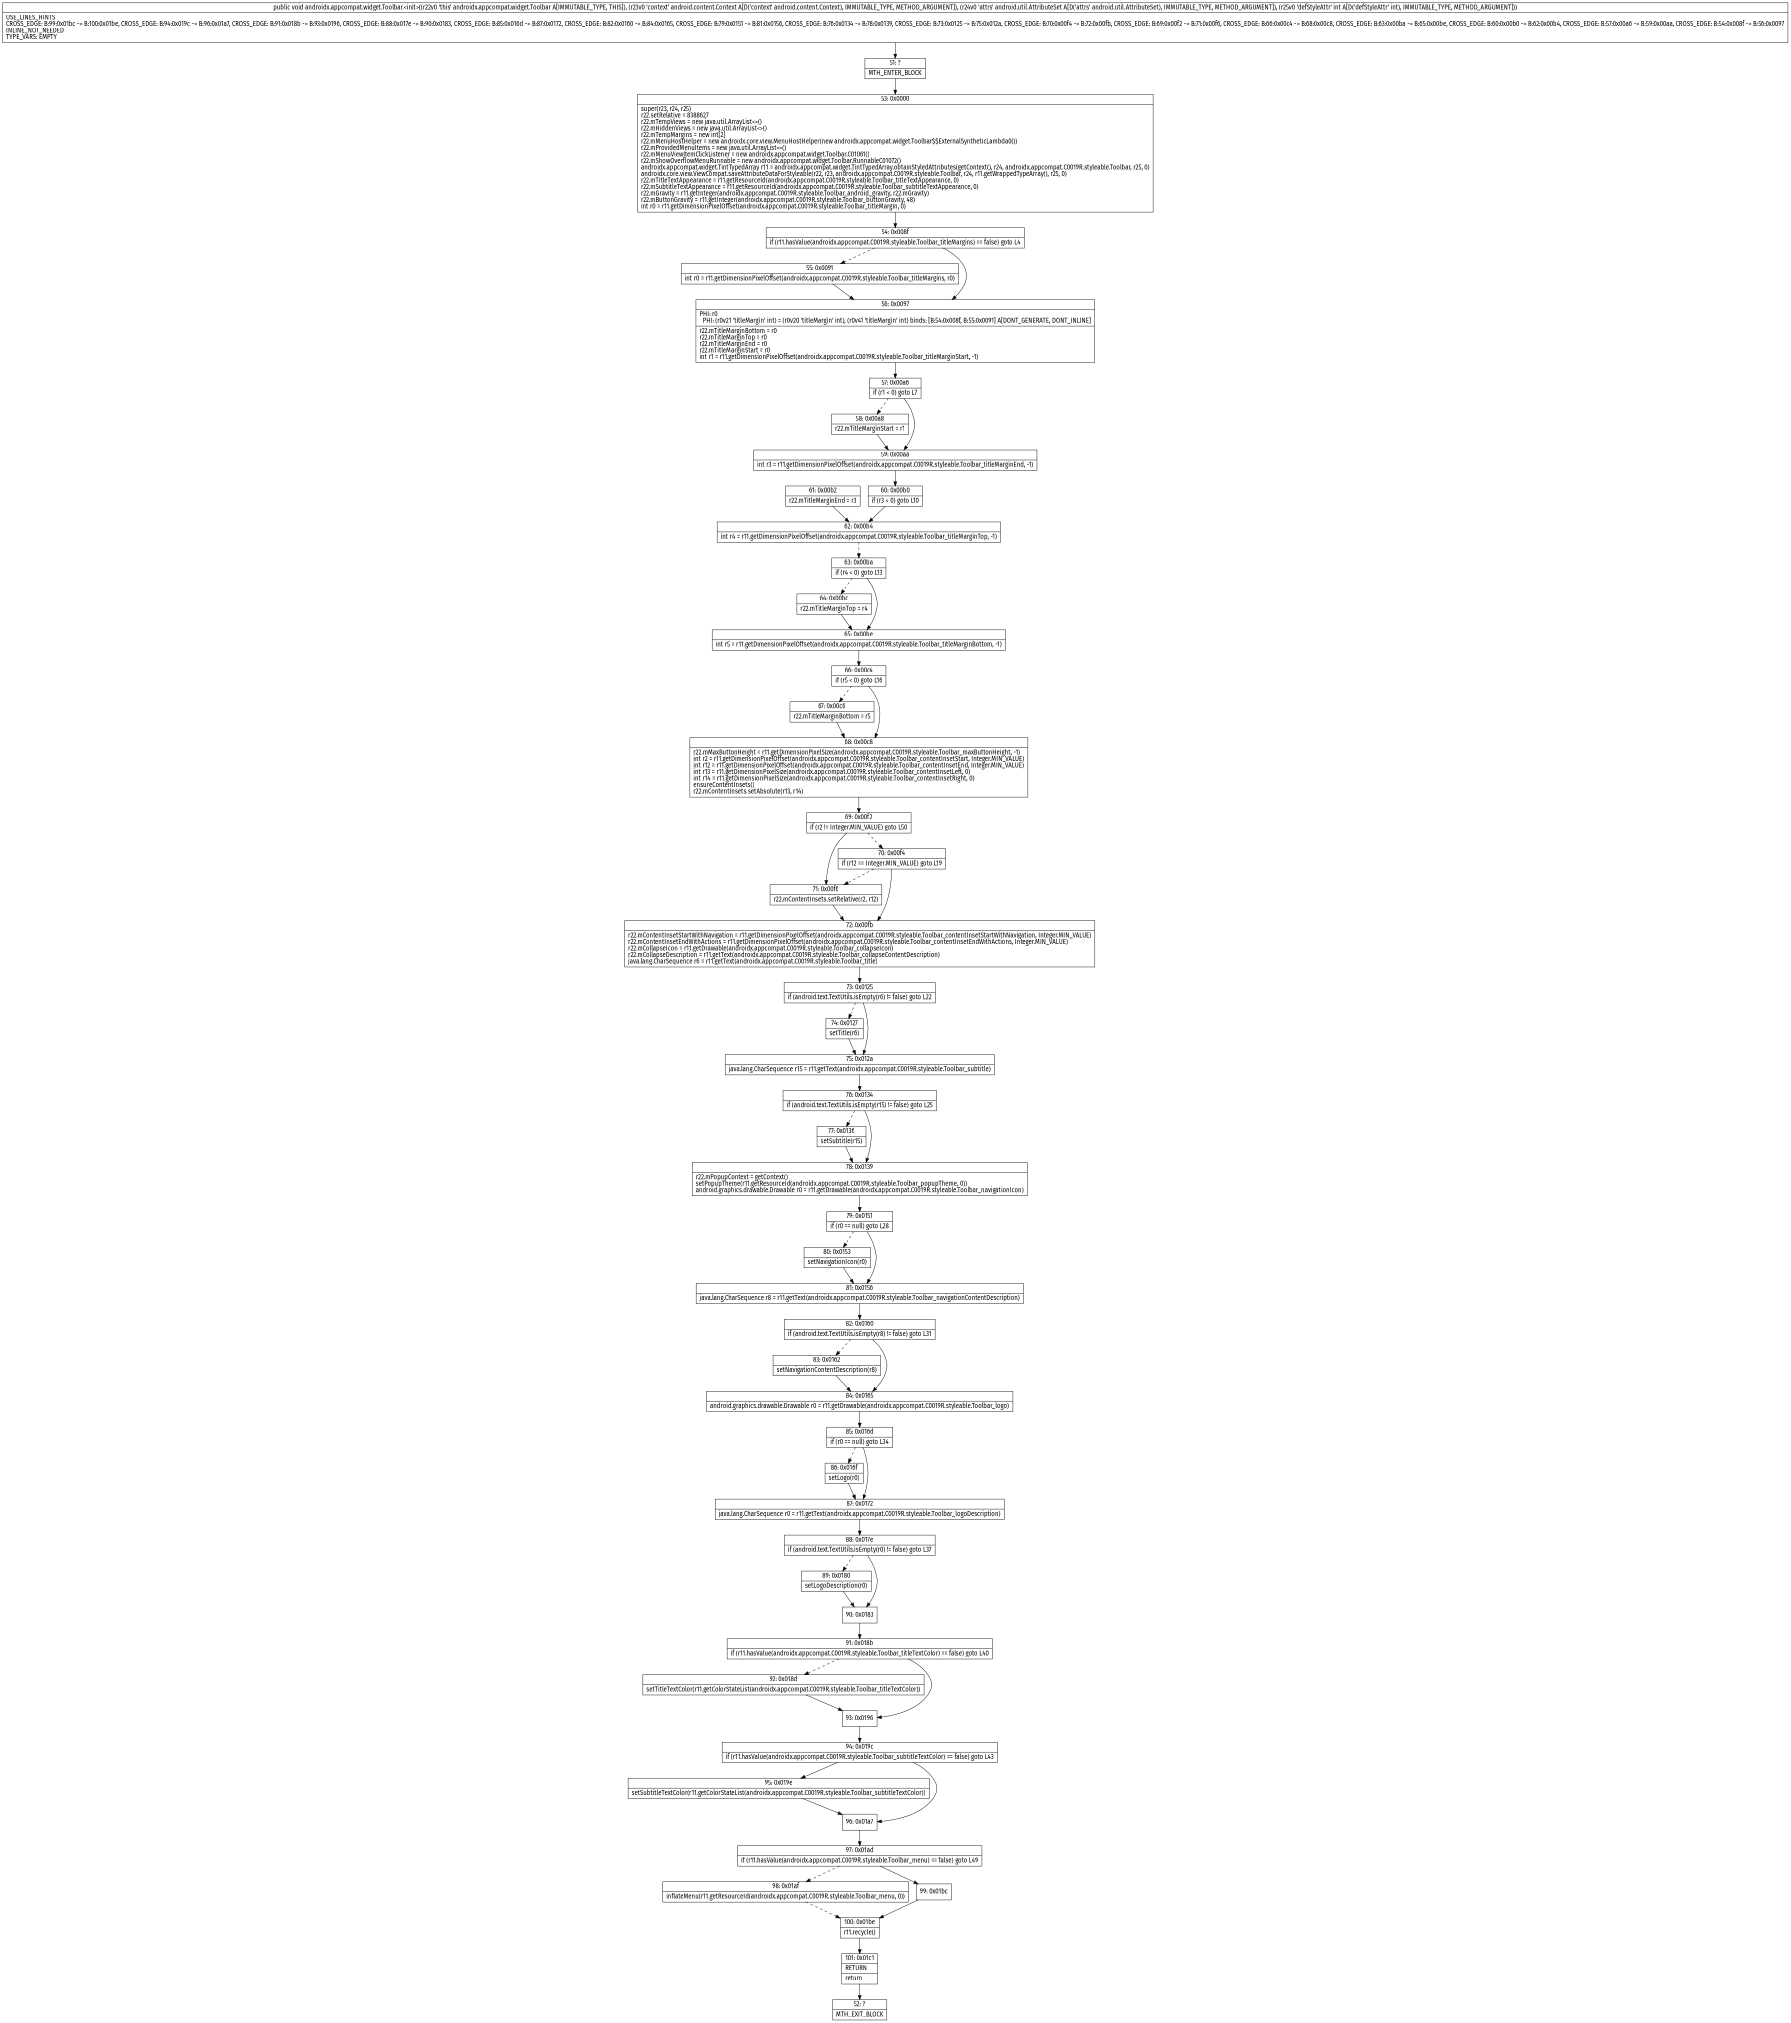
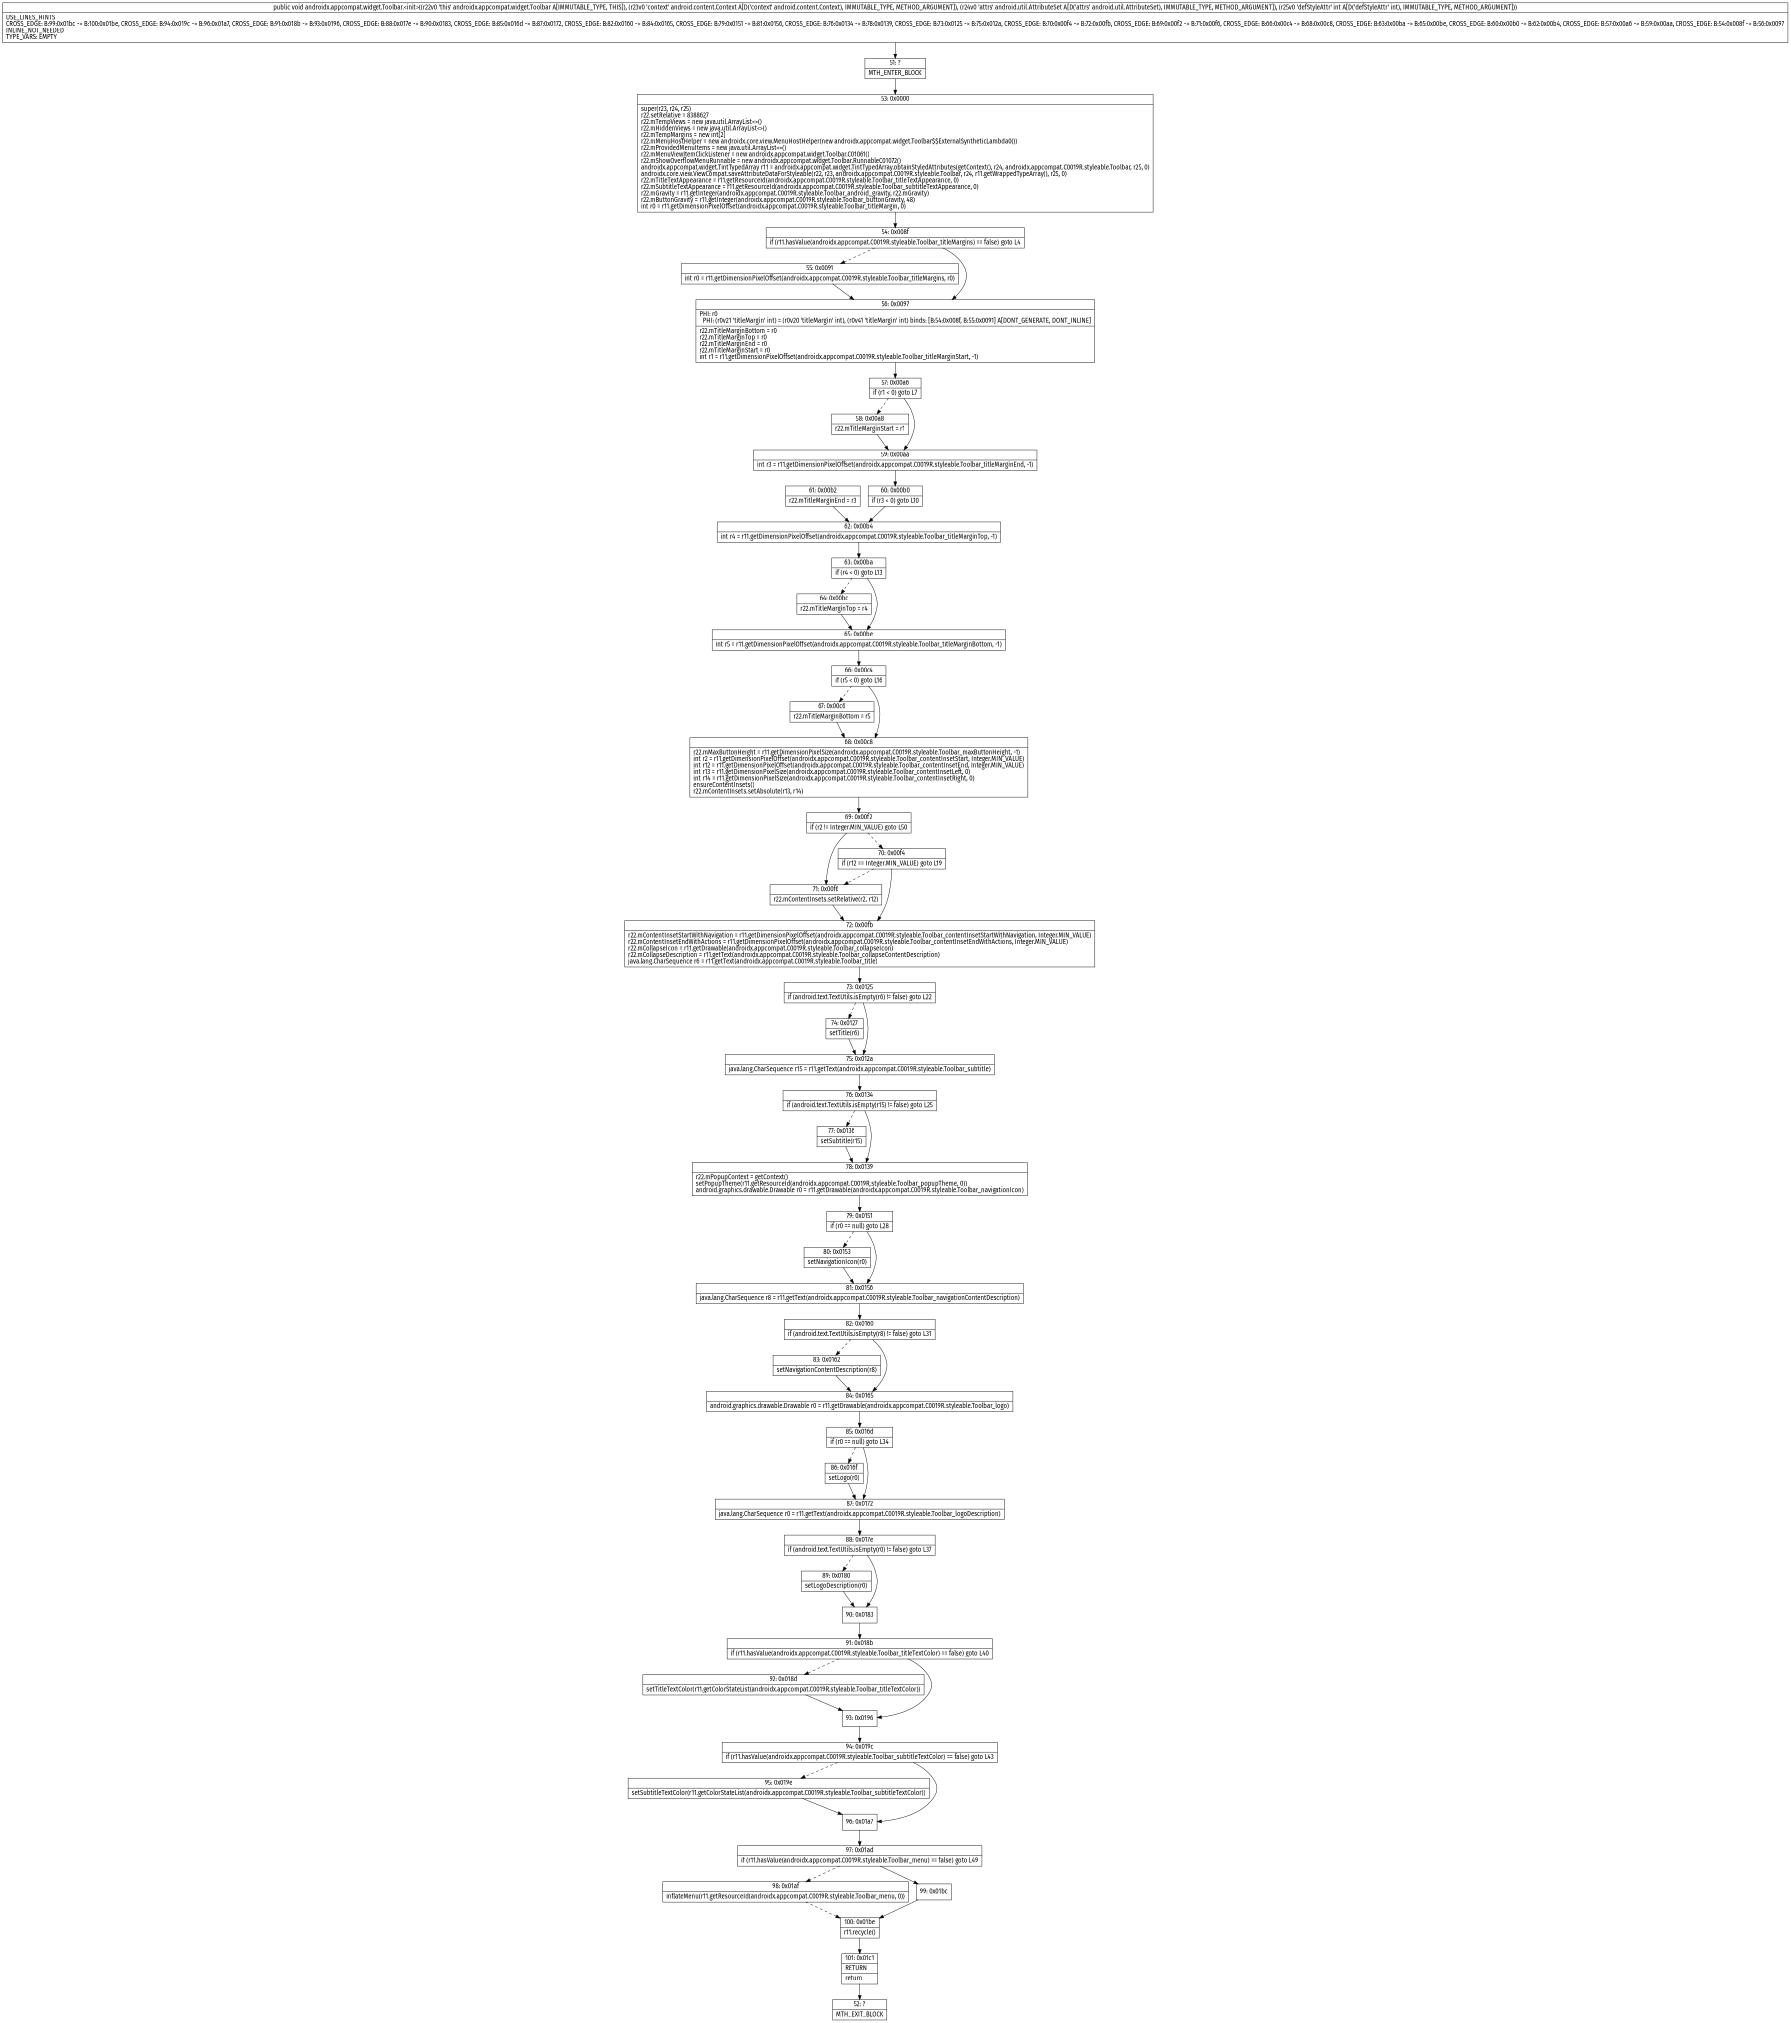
(859, 548) -> (859, 548)
(821, 1770) -> (821, 1770)
